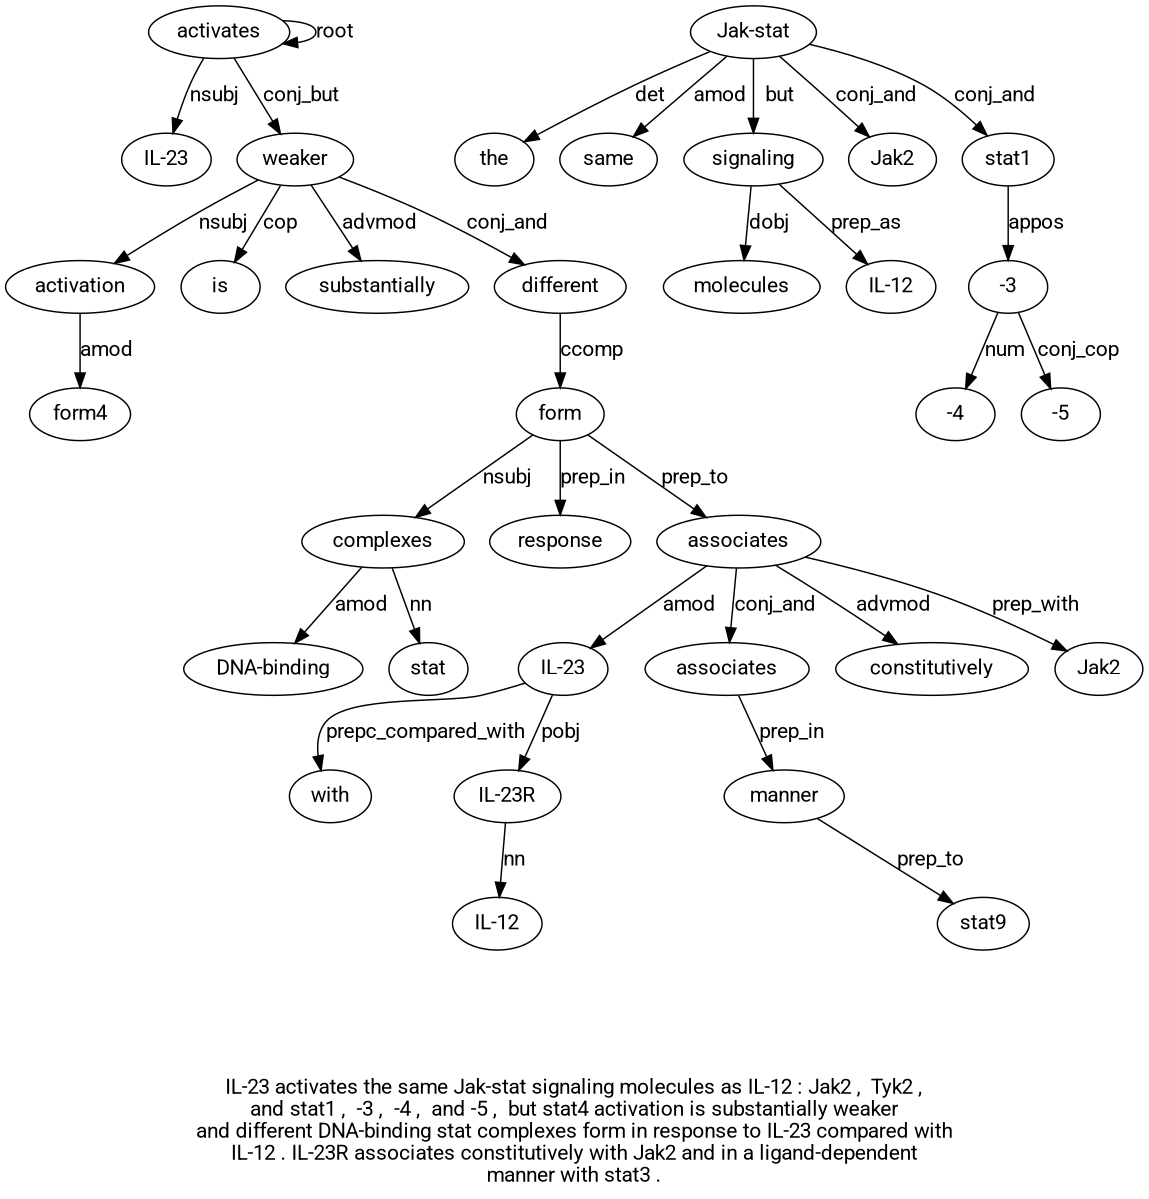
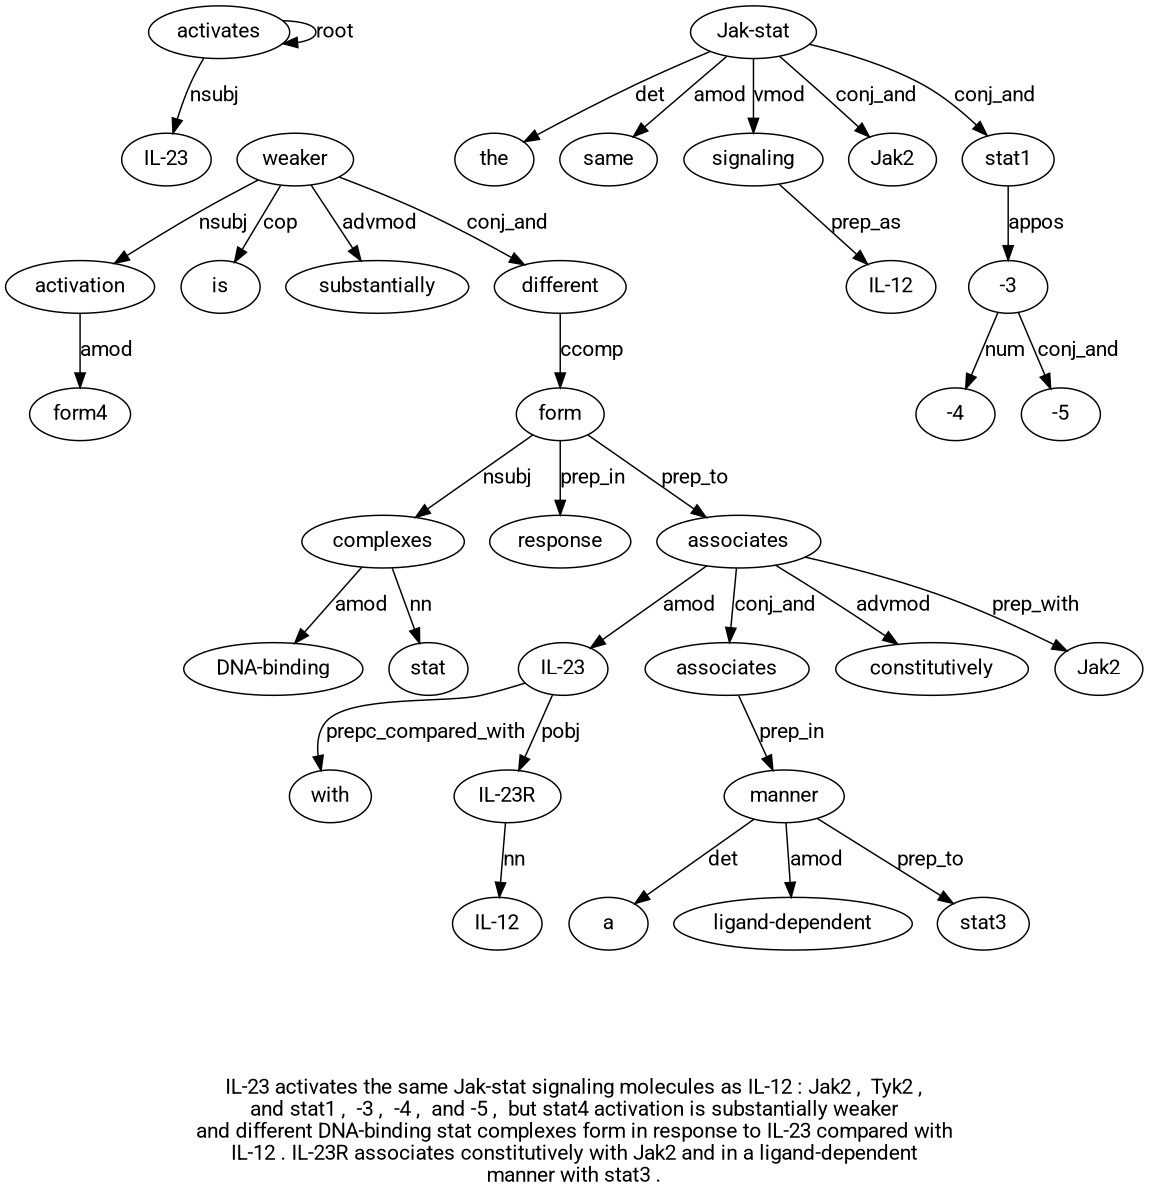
(253, 90) -> none
(780, 96) -> (780, 96)
(742, 287) -> none
(1078, 351) -> (1078, 351)
none -> (609, 924)
none -> (793, 924)
(983, 924) -> (983, 924)
